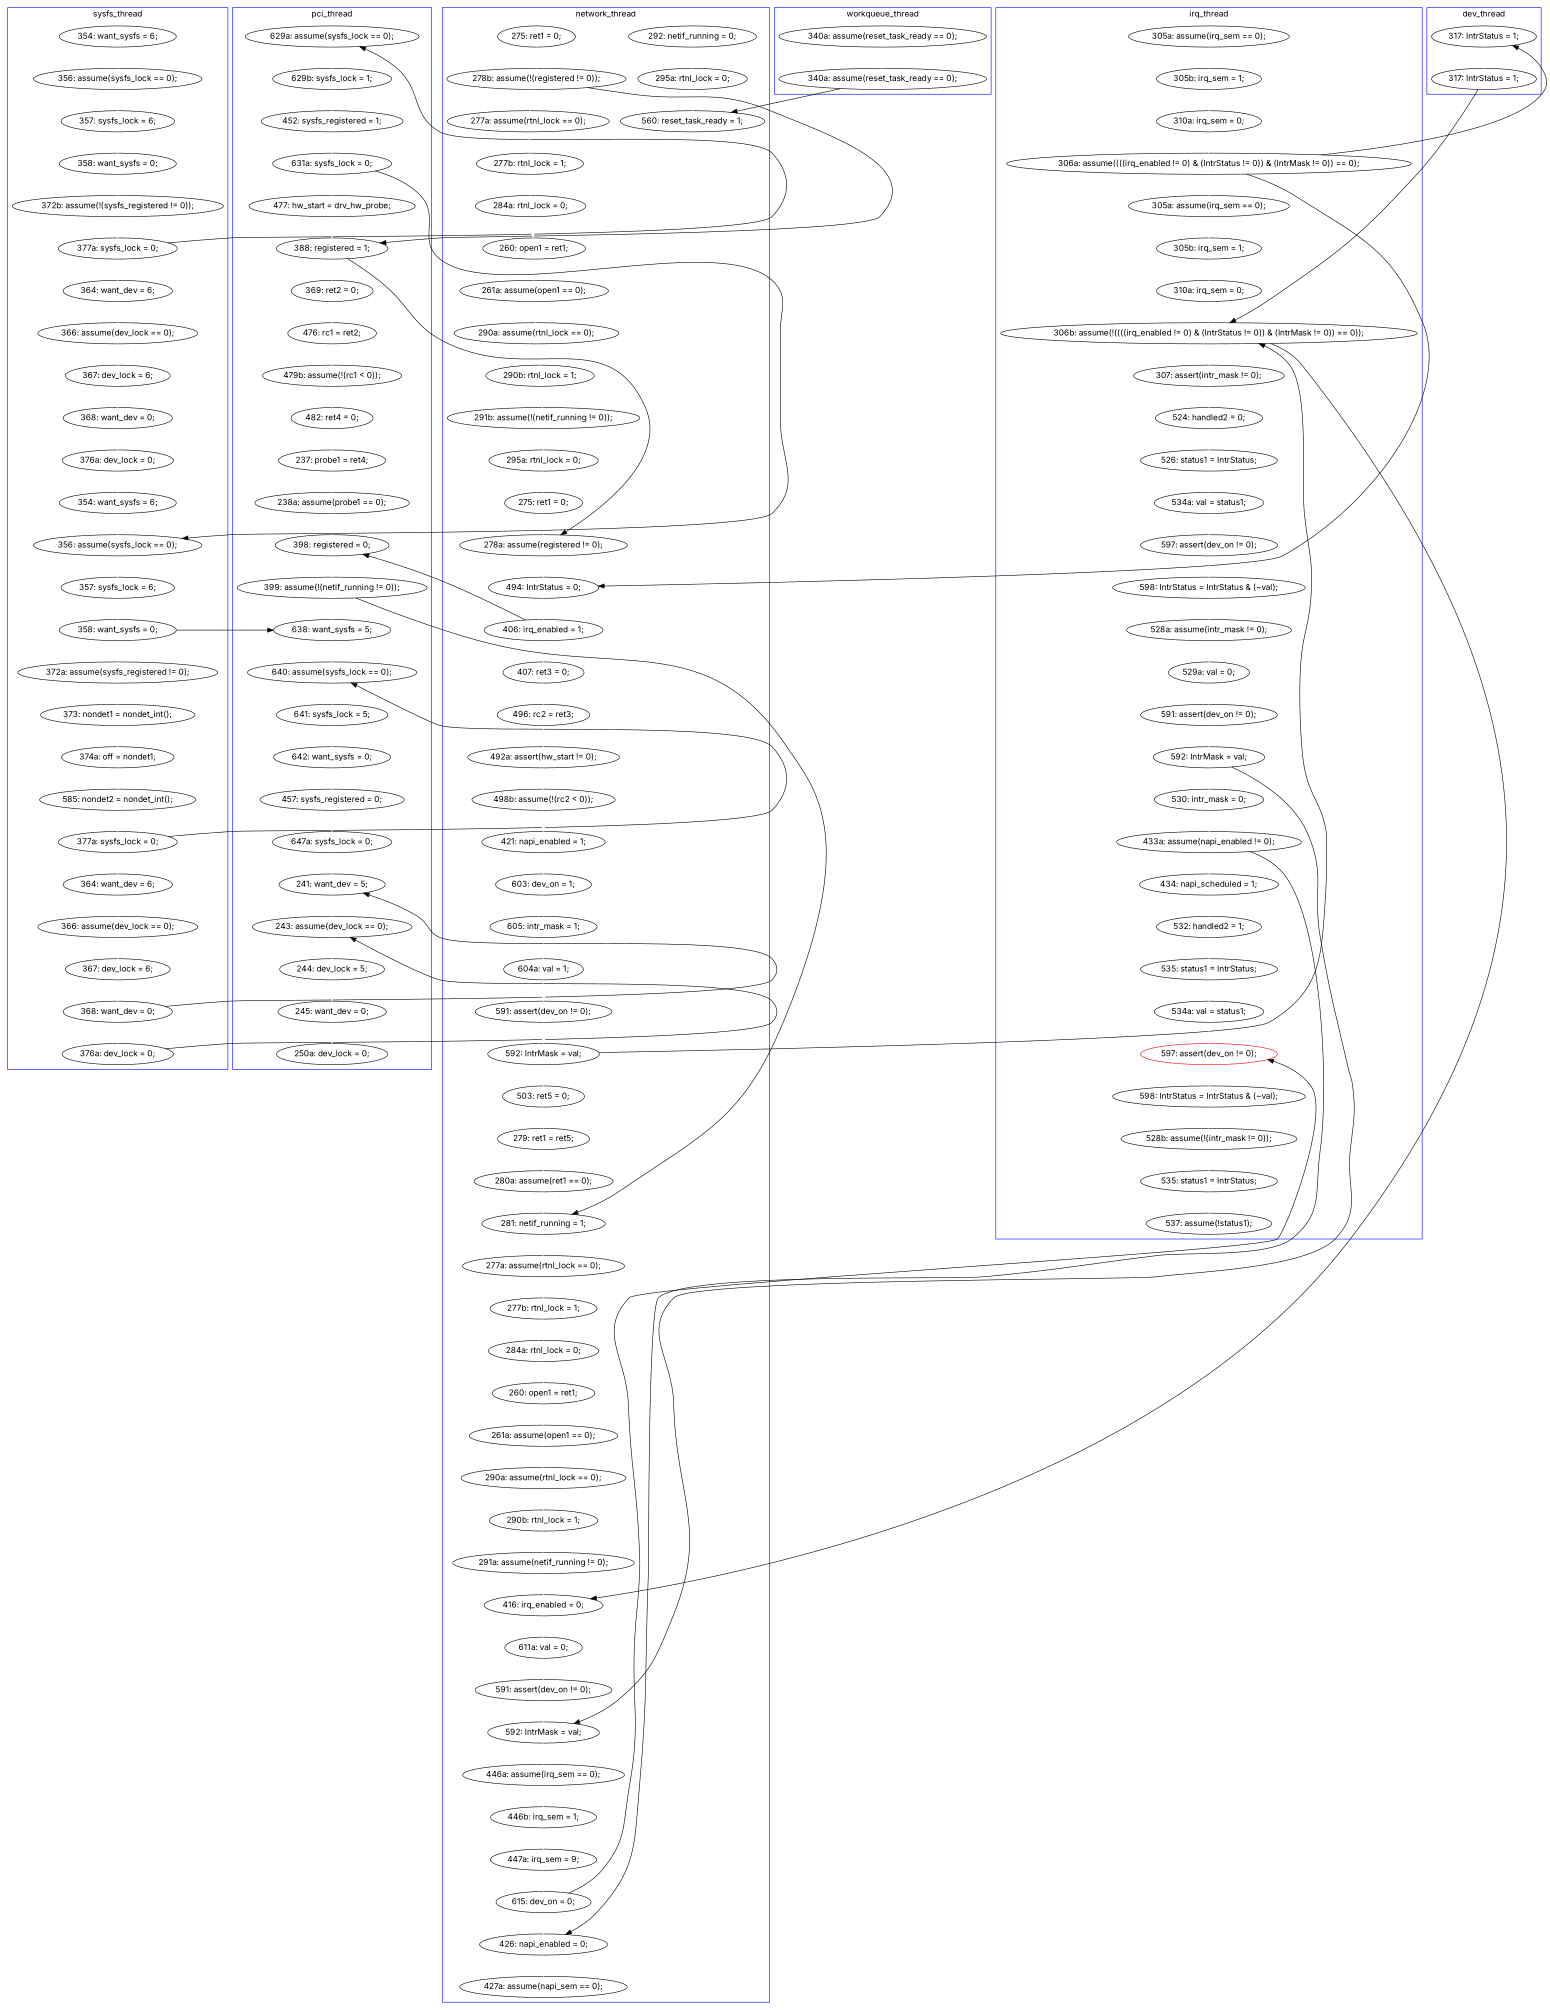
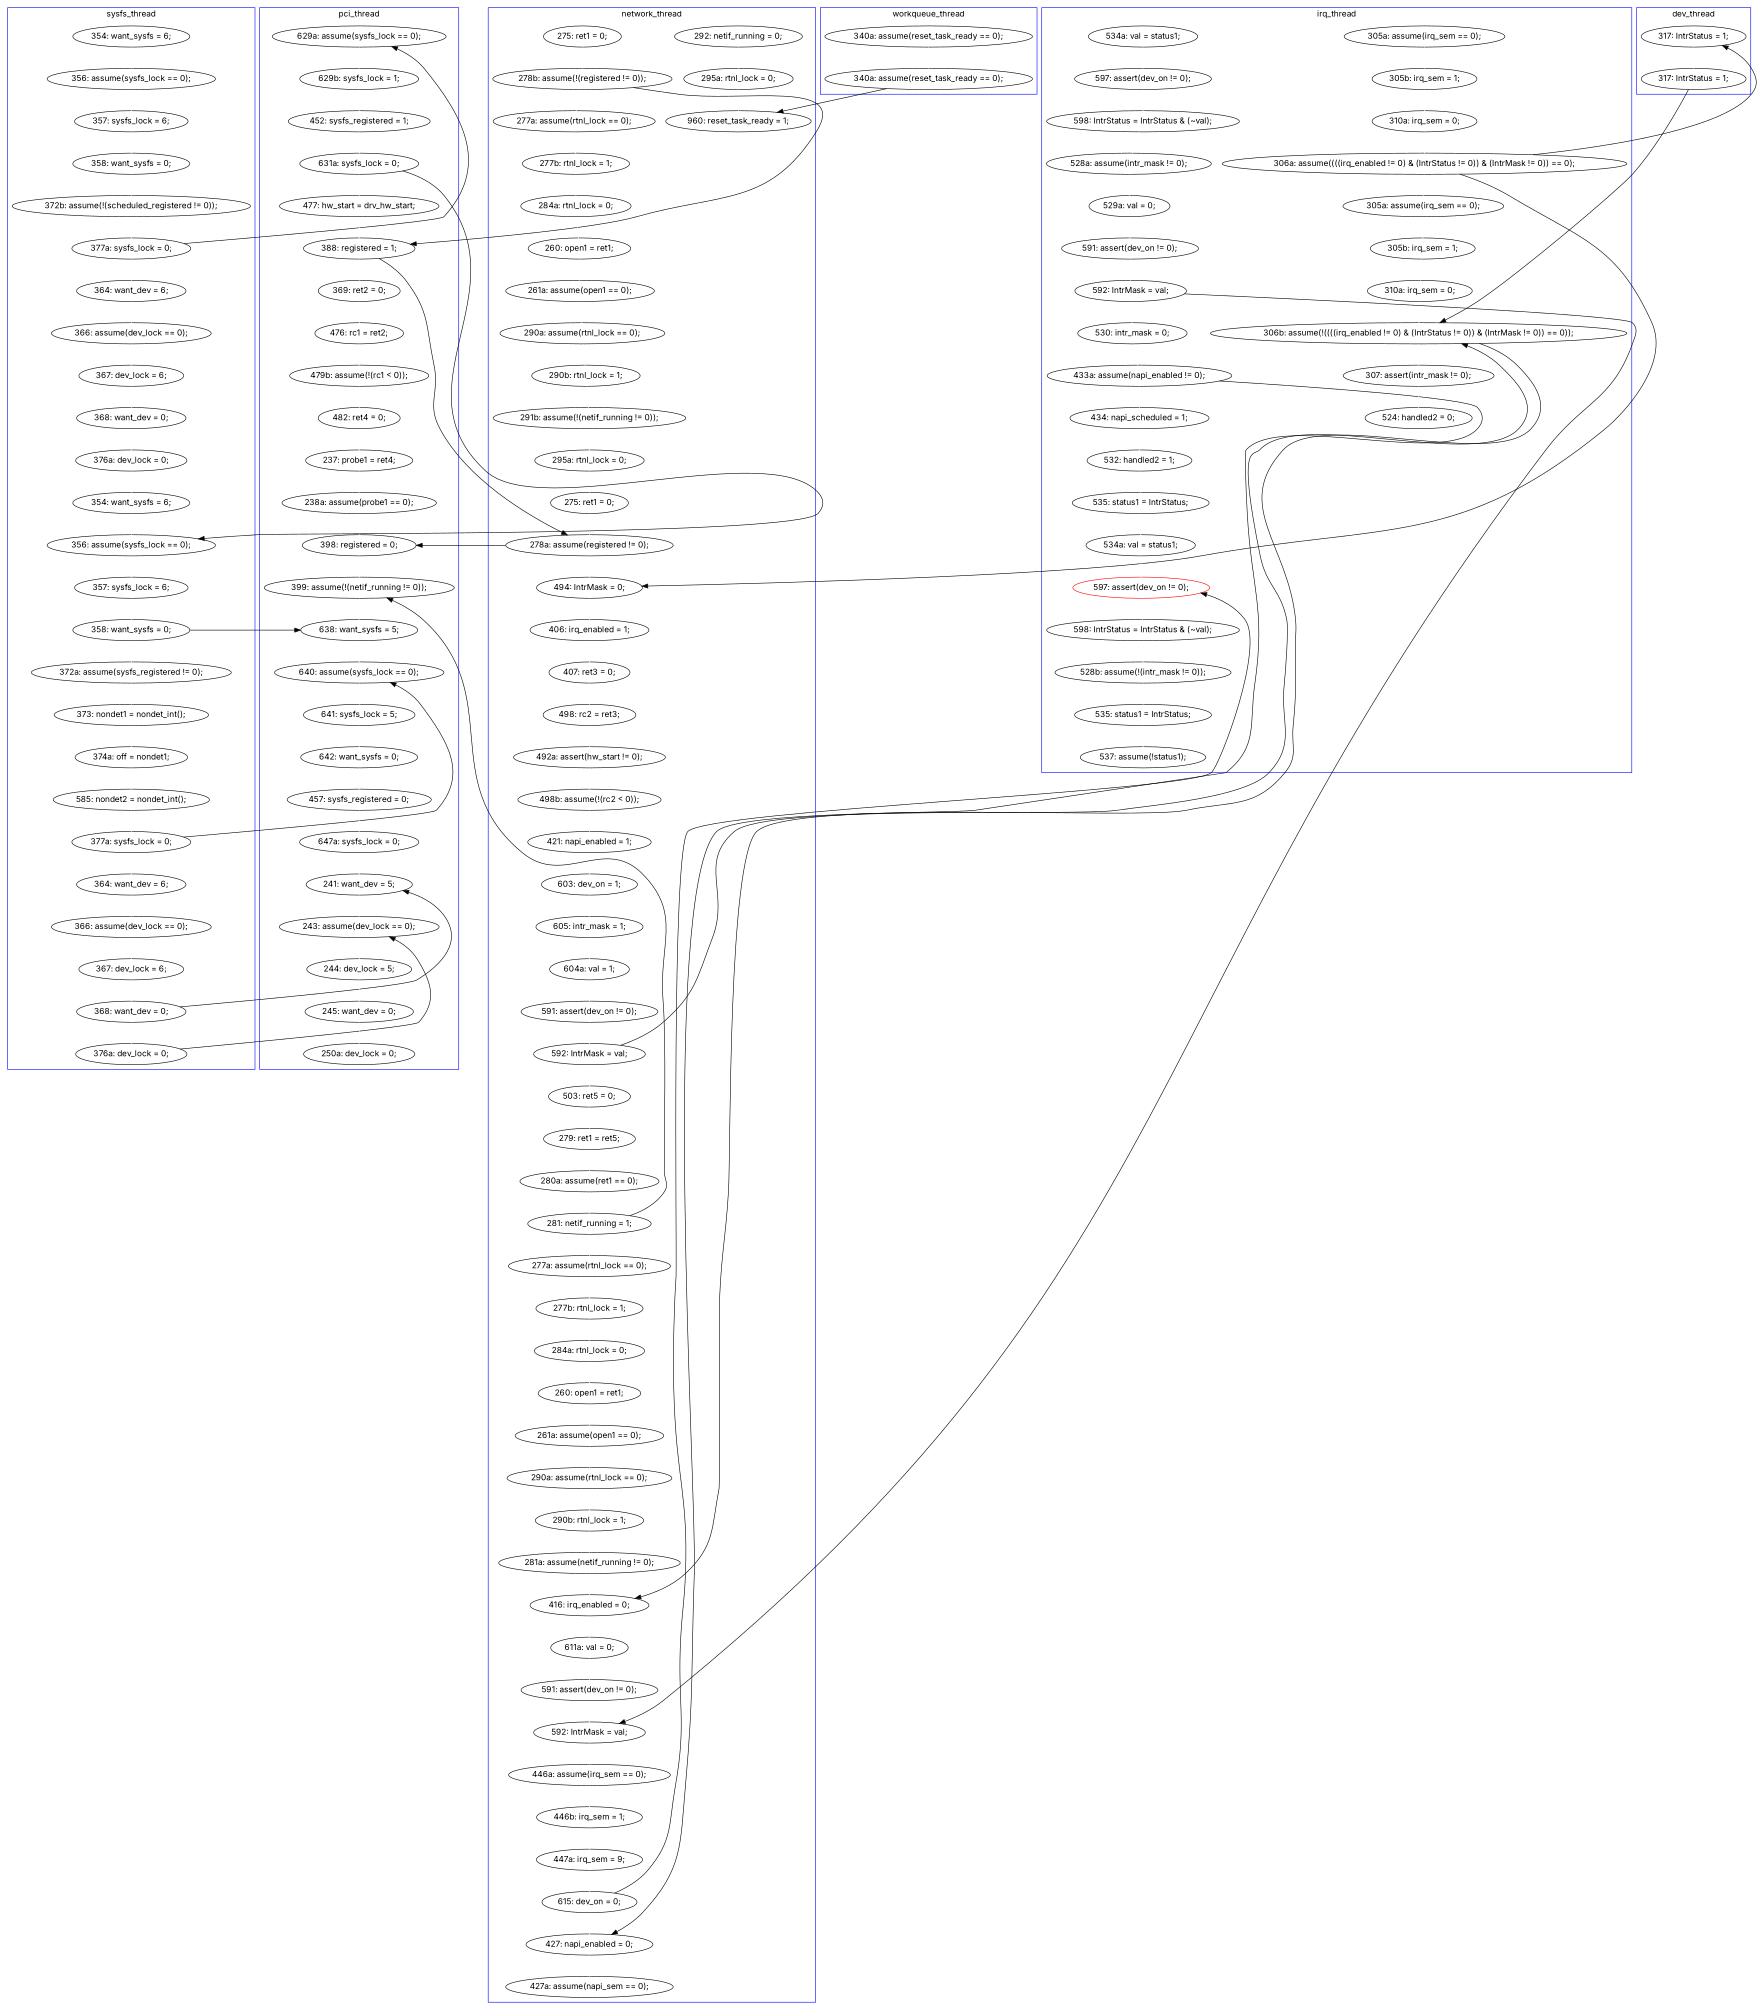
(693, 121) -> (738, 121)
(118, 206) -> (131, 206)
(332, 206) -> (359, 206)
(1209, 461) -> none
(449, 584) -> (464, 545)
(544, 588) -> (589, 588)
(544, 715) -> (589, 715)
(814, 793) -> (618, 860)
(544, 1563) -> (589, 1563)
(544, 1945) -> (589, 1945)
